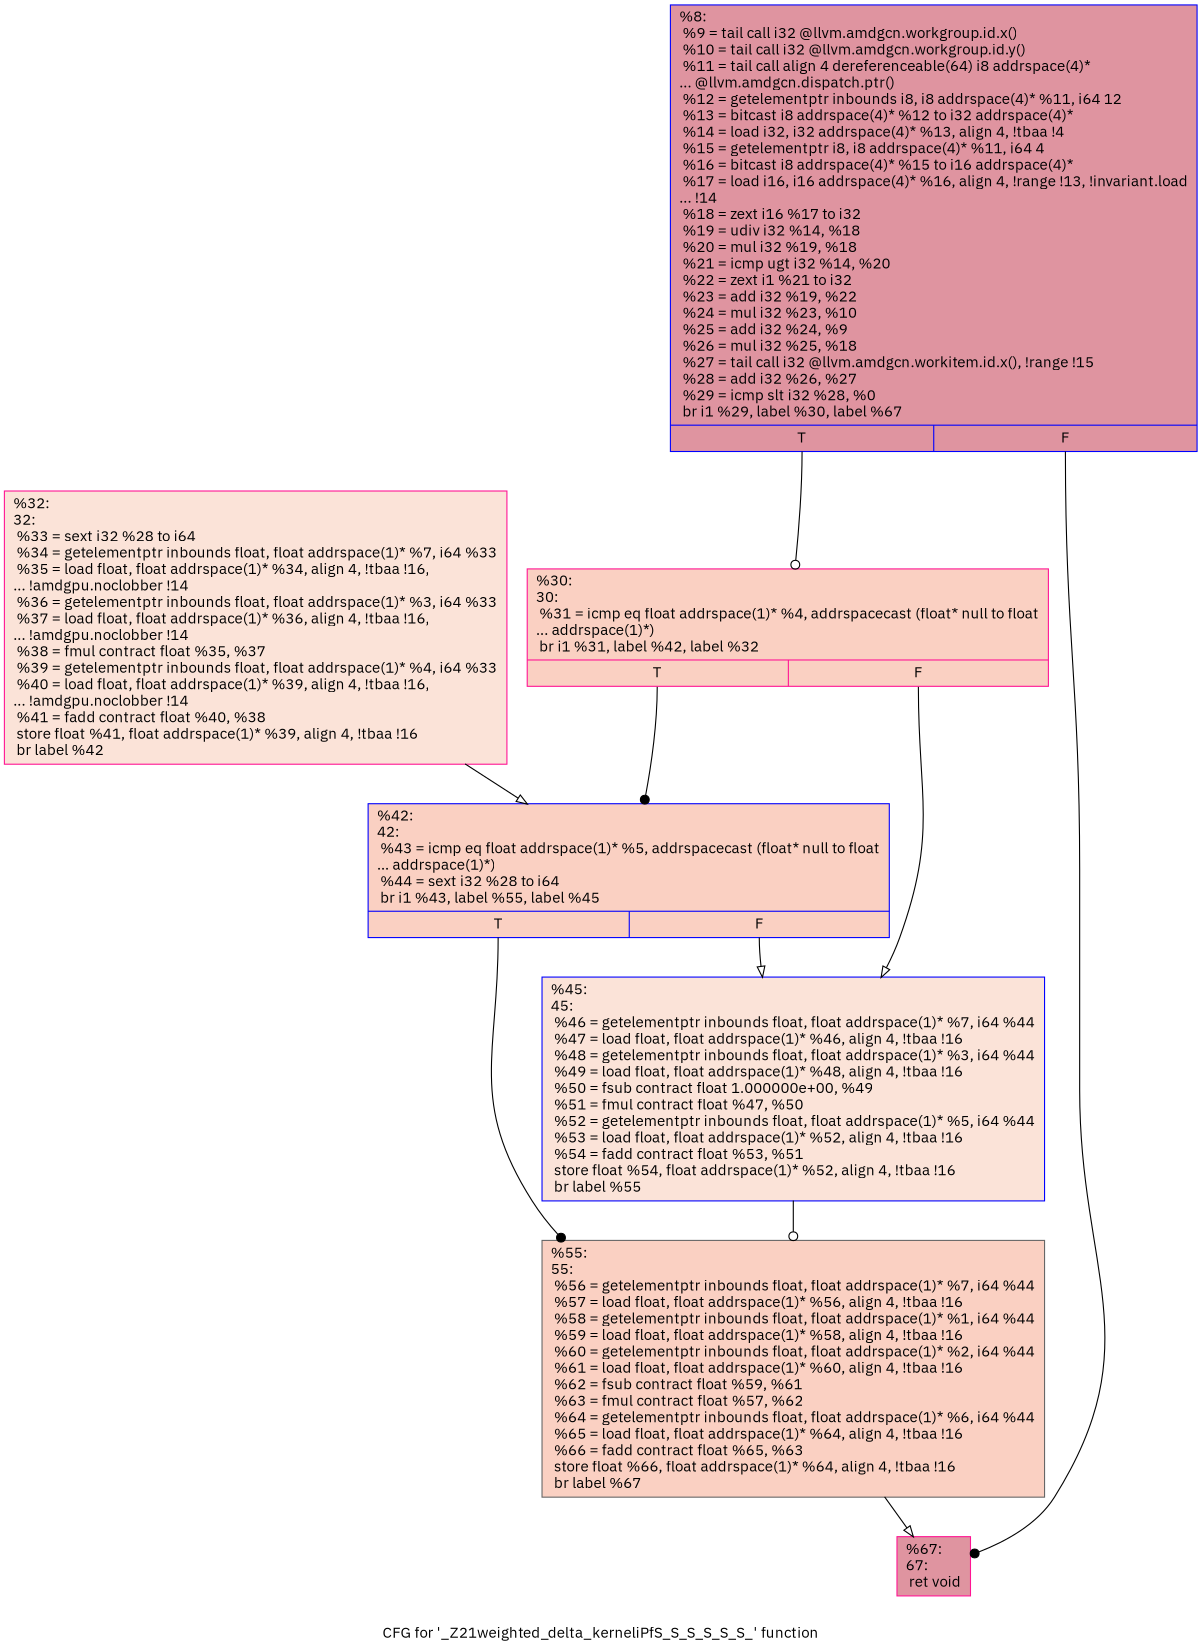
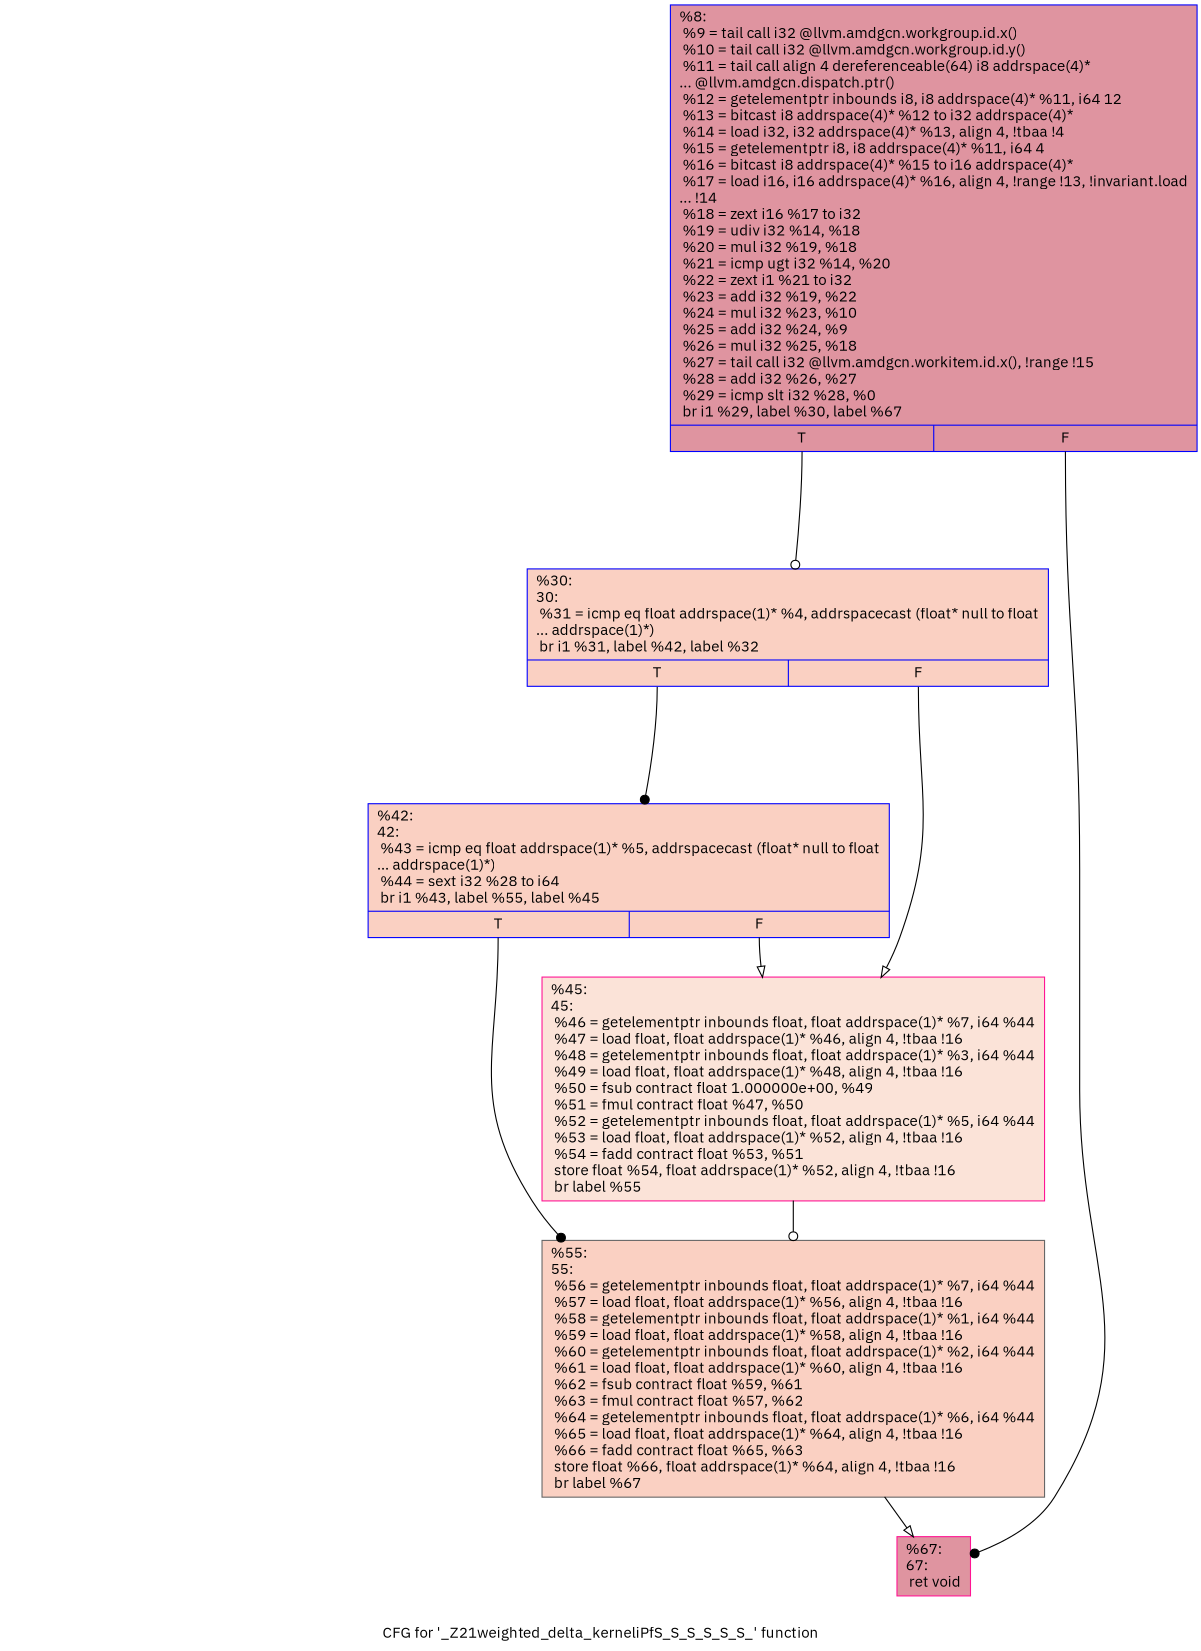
(256, 628) -> none
(788, 628) -> (788, 628)
(793, 1089) -> (793, 1089)
